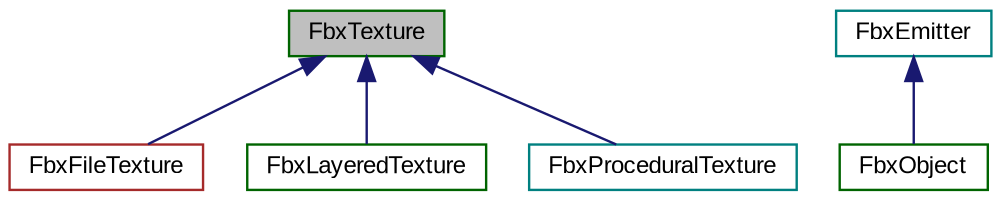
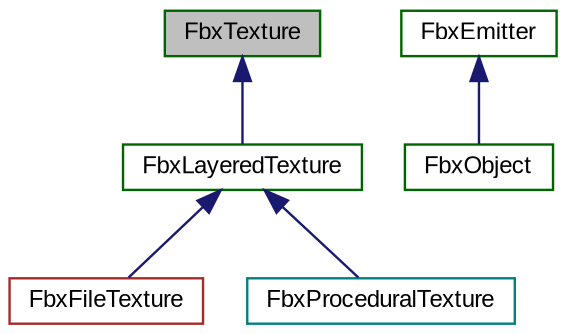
(914, 33) -> (479, 33)
(526, 105) -> (321, 242)
(226, 106) -> (166, 242)
